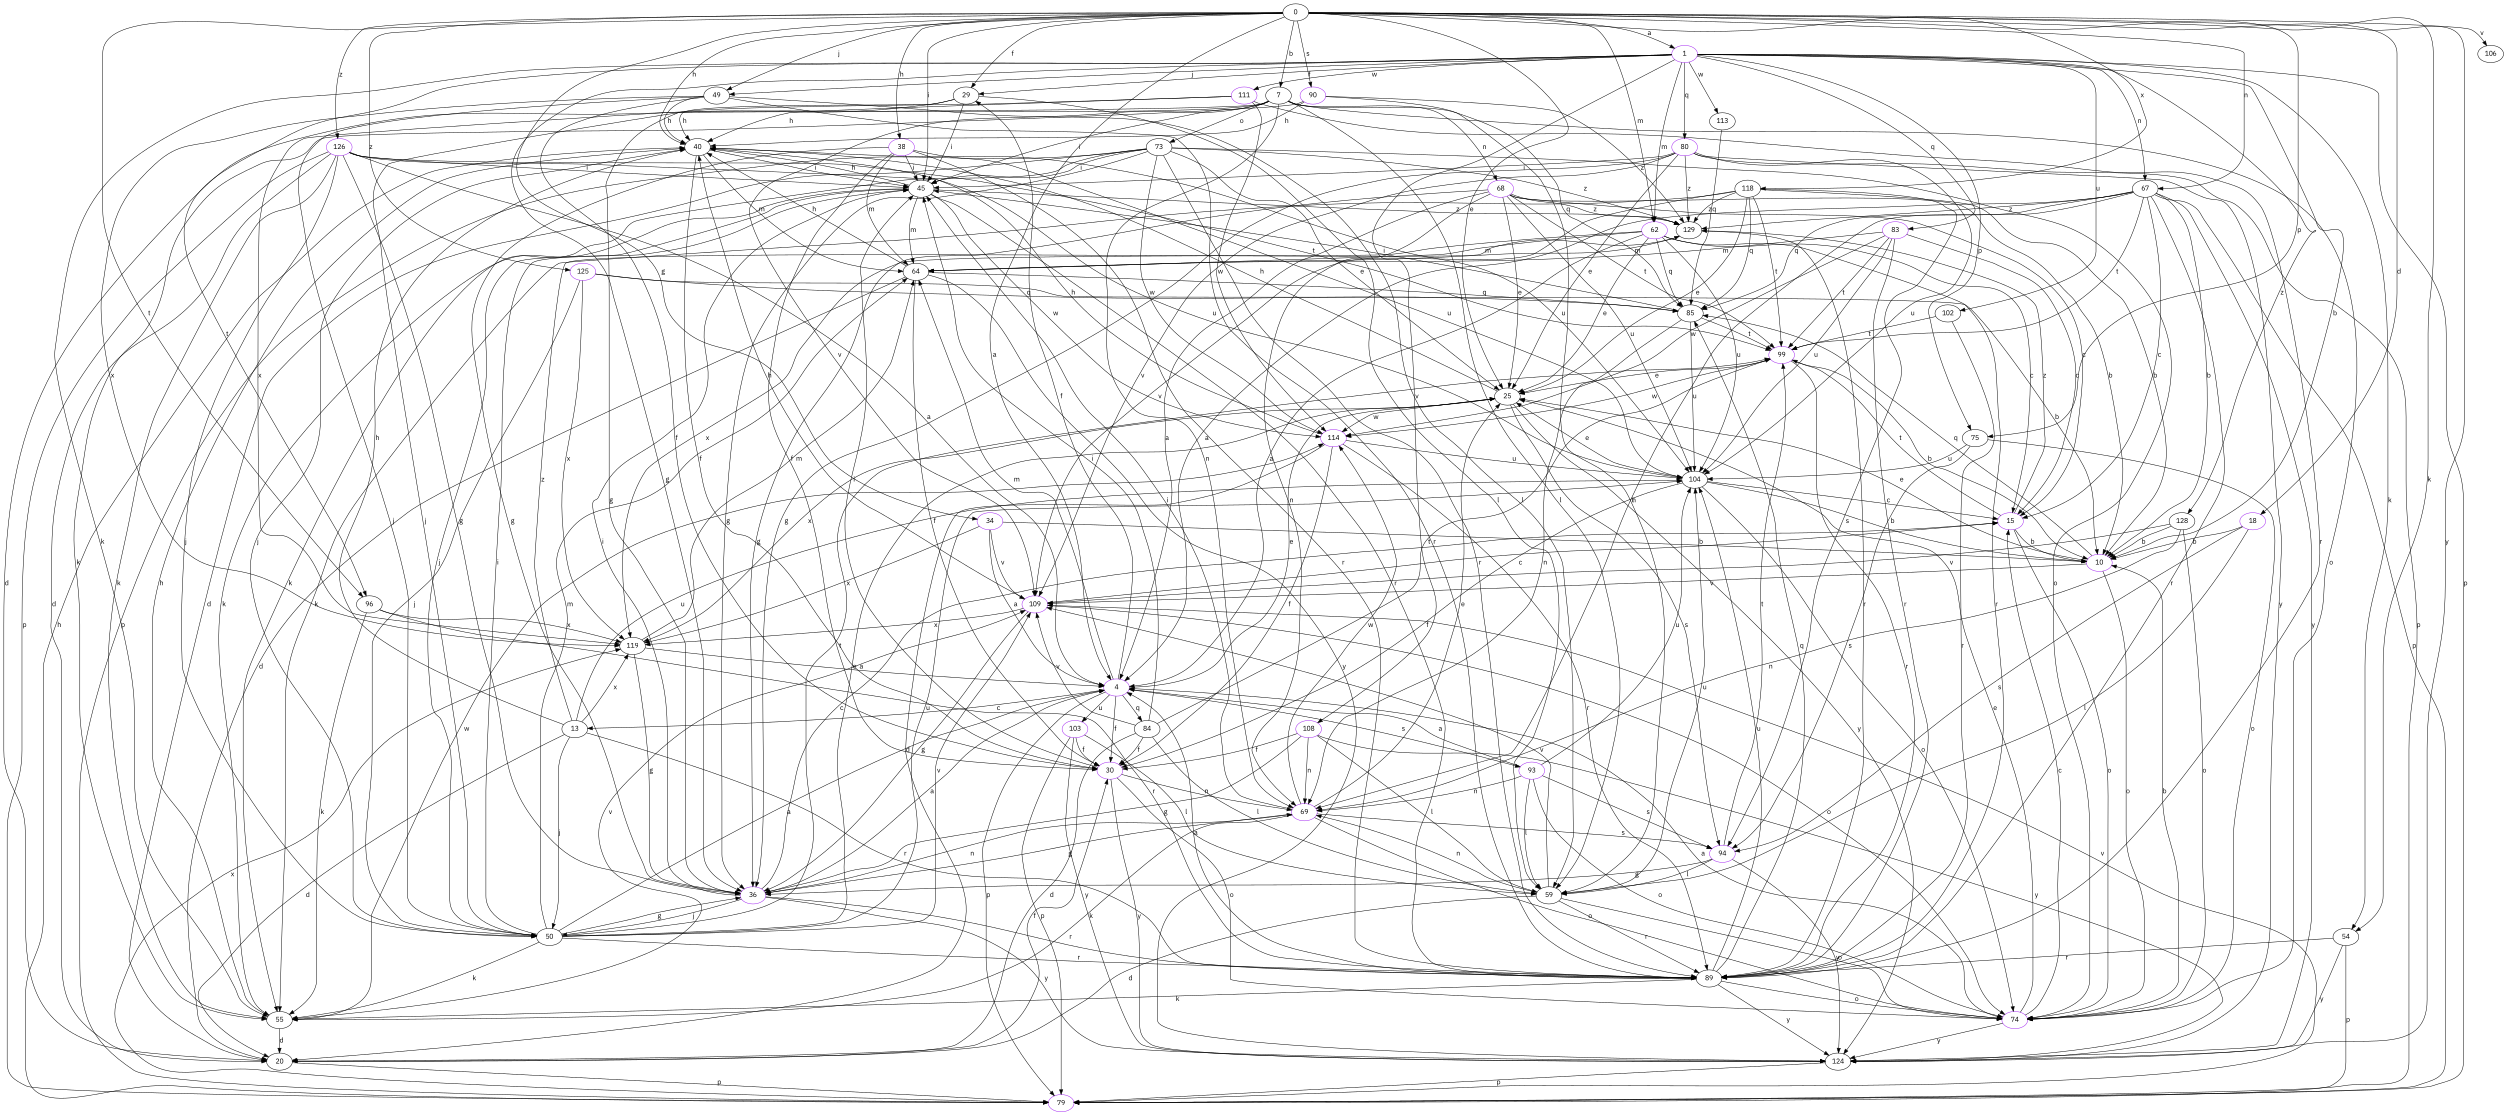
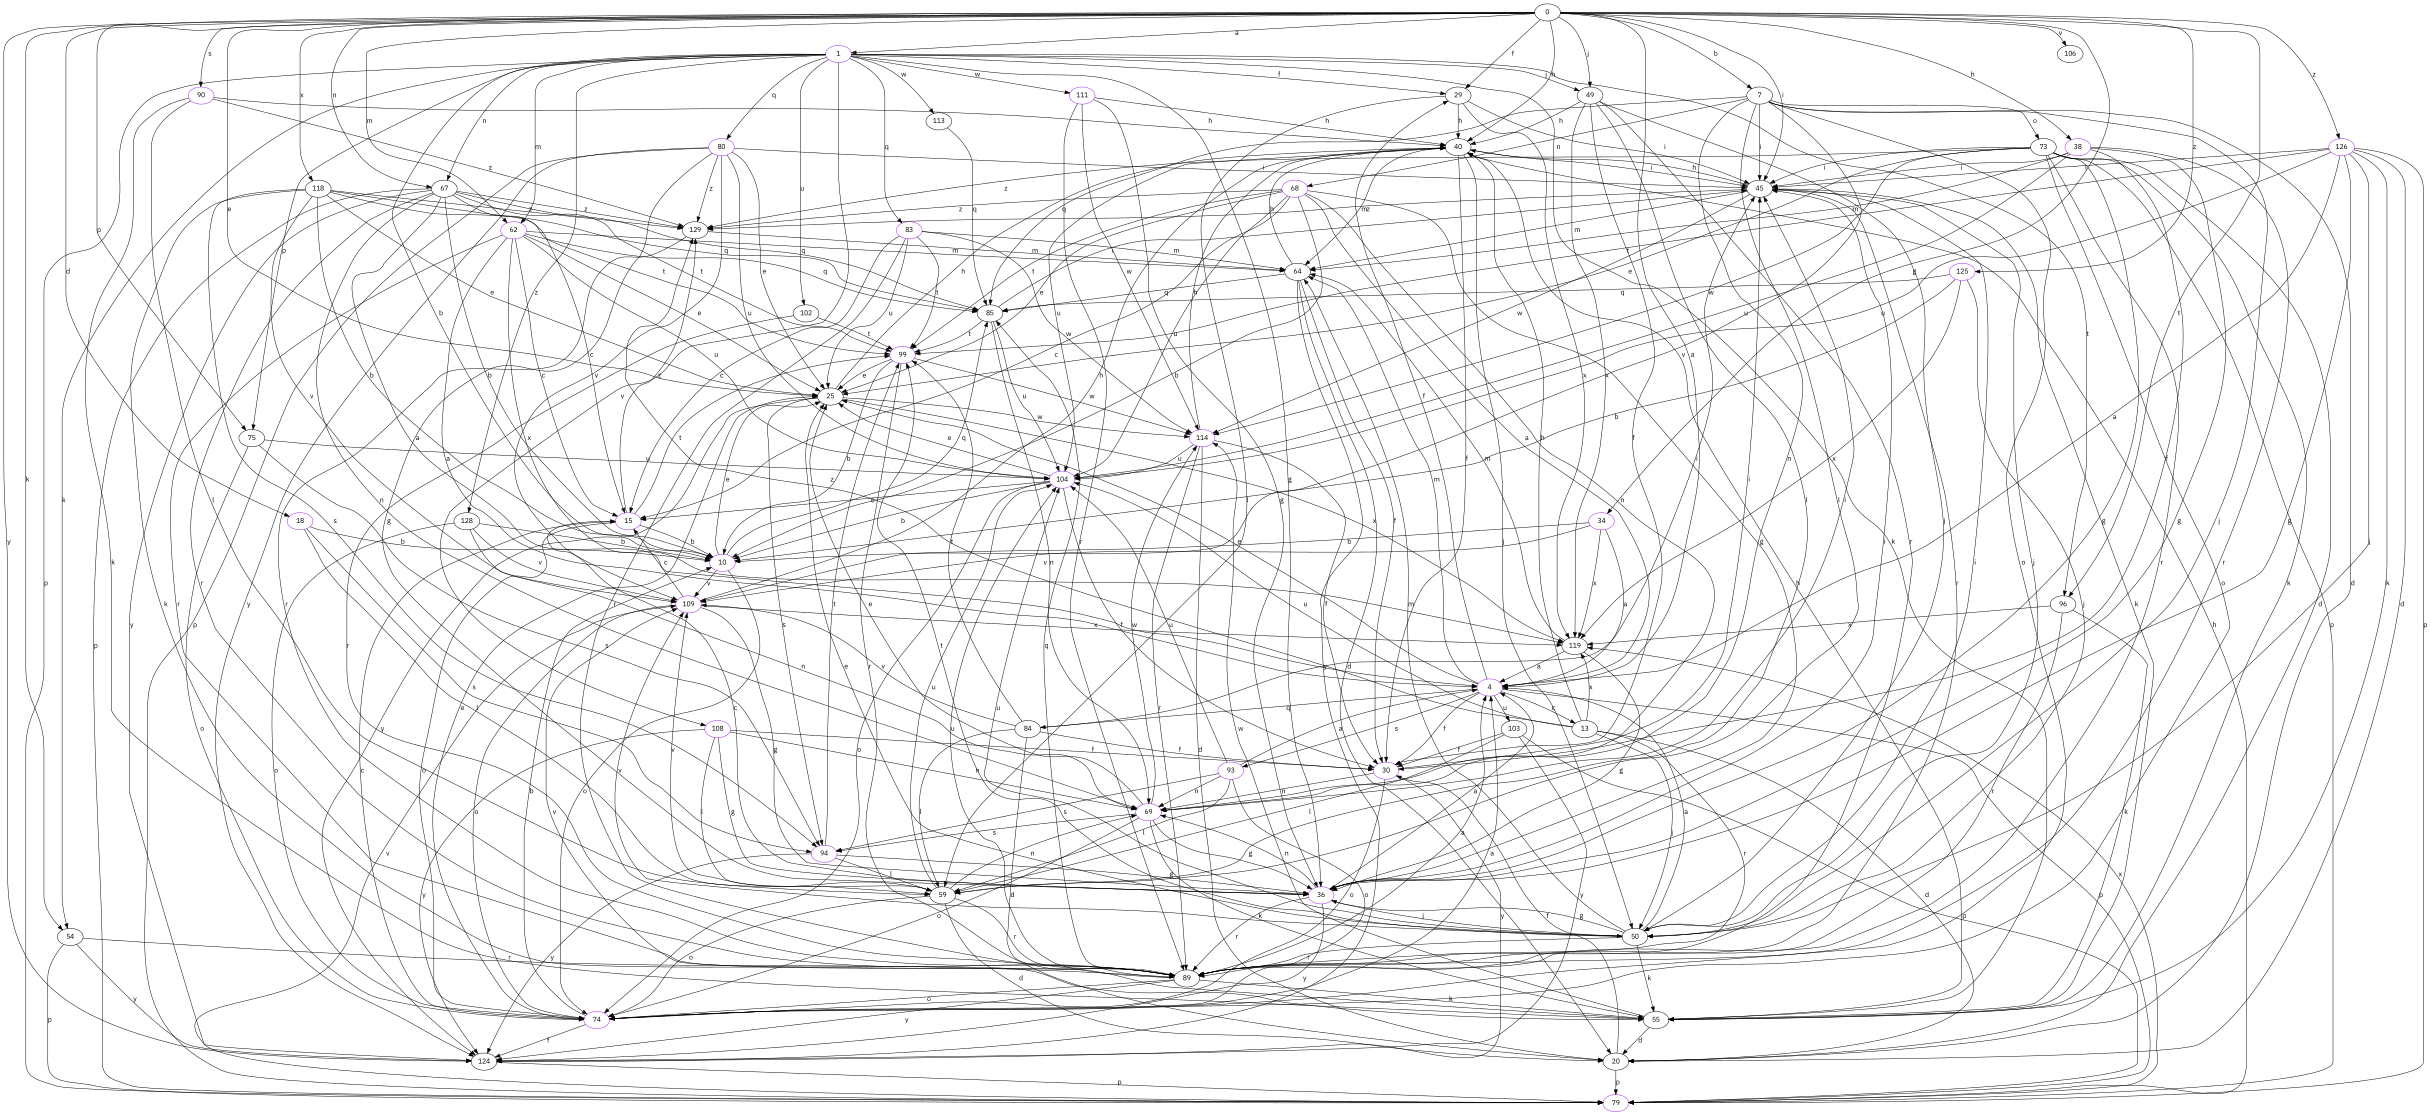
(1804, 358) -> (877, 320)
(1695, 480) -> (1062, 480)
(1075, 729) -> (1514, 729)
(1939, 1041) -> (548, 1041)
